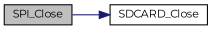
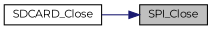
(86, 15) -> (115, 15)
